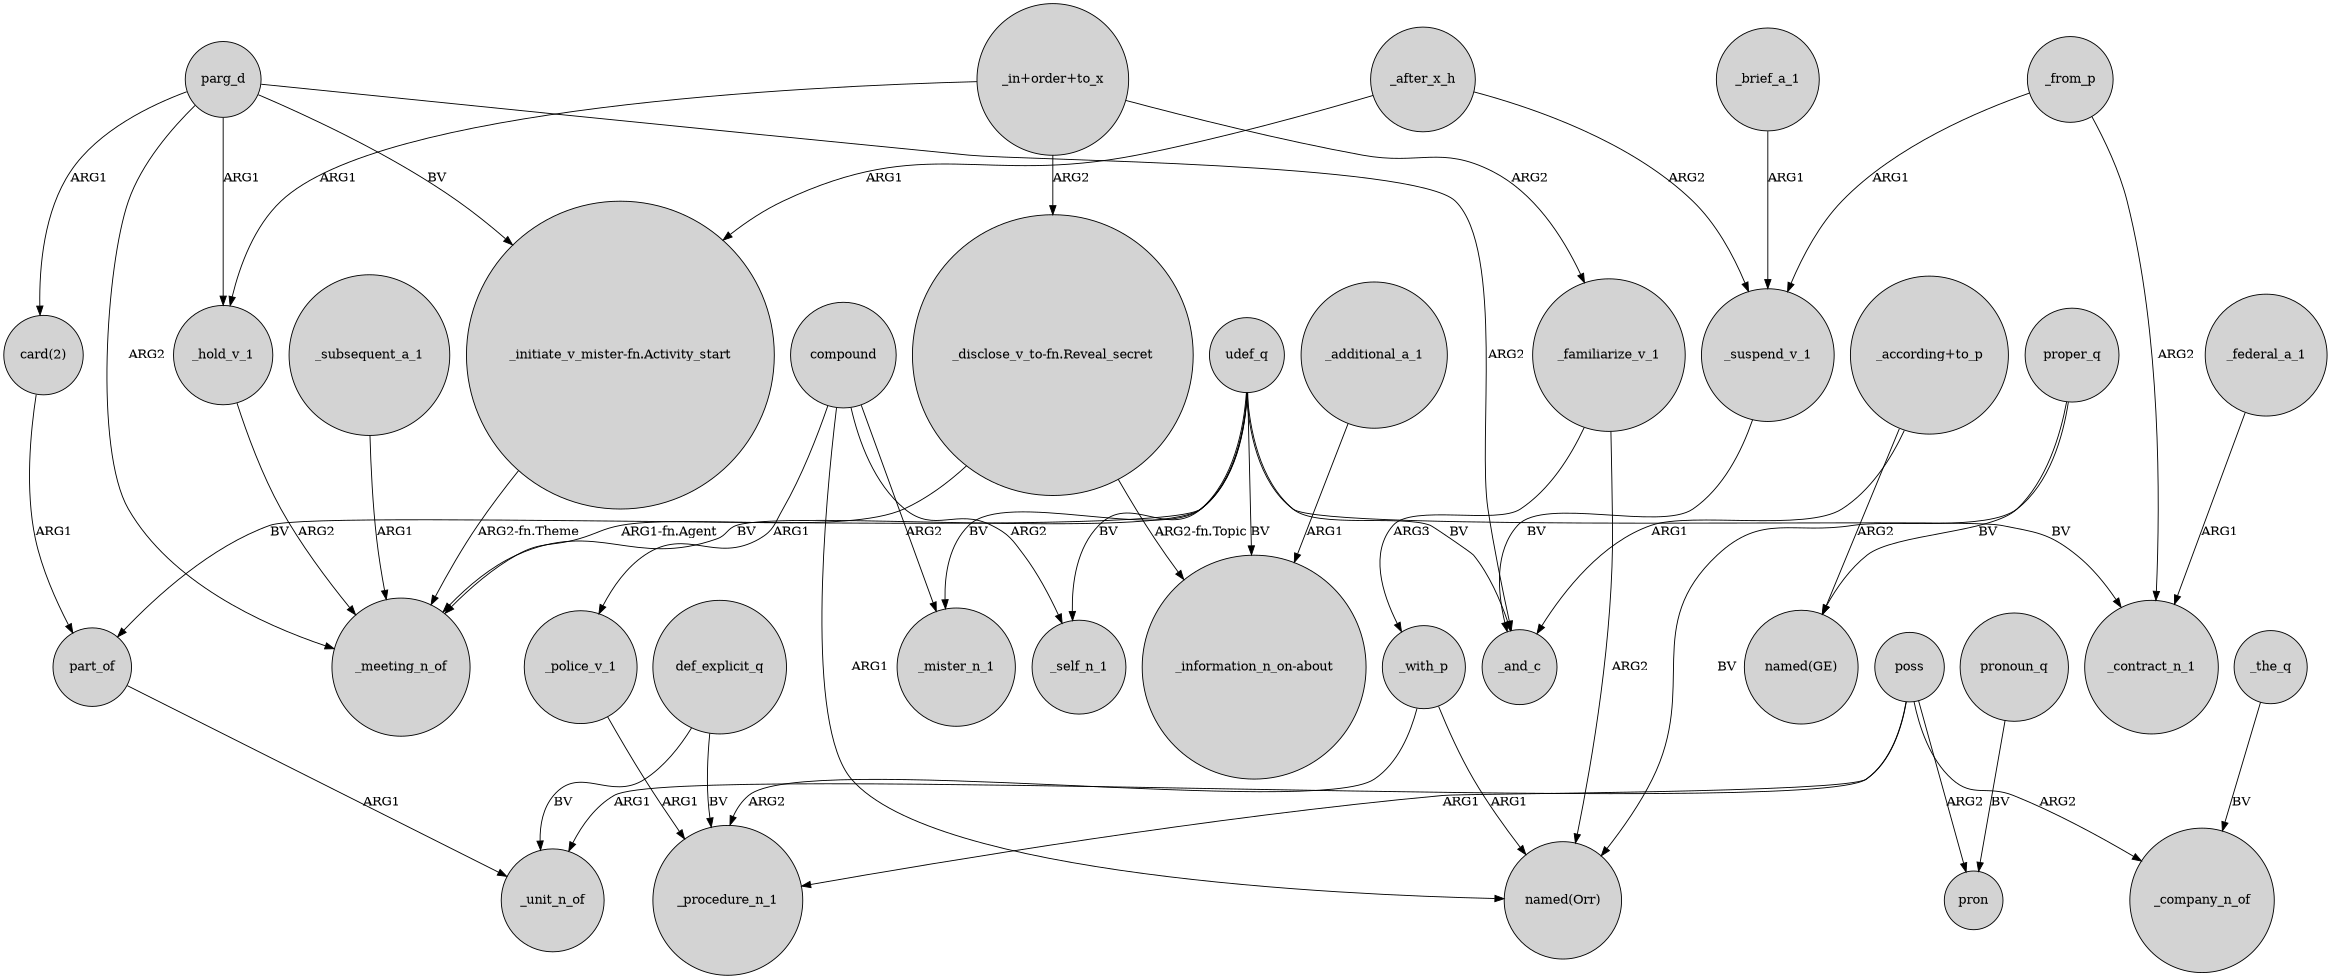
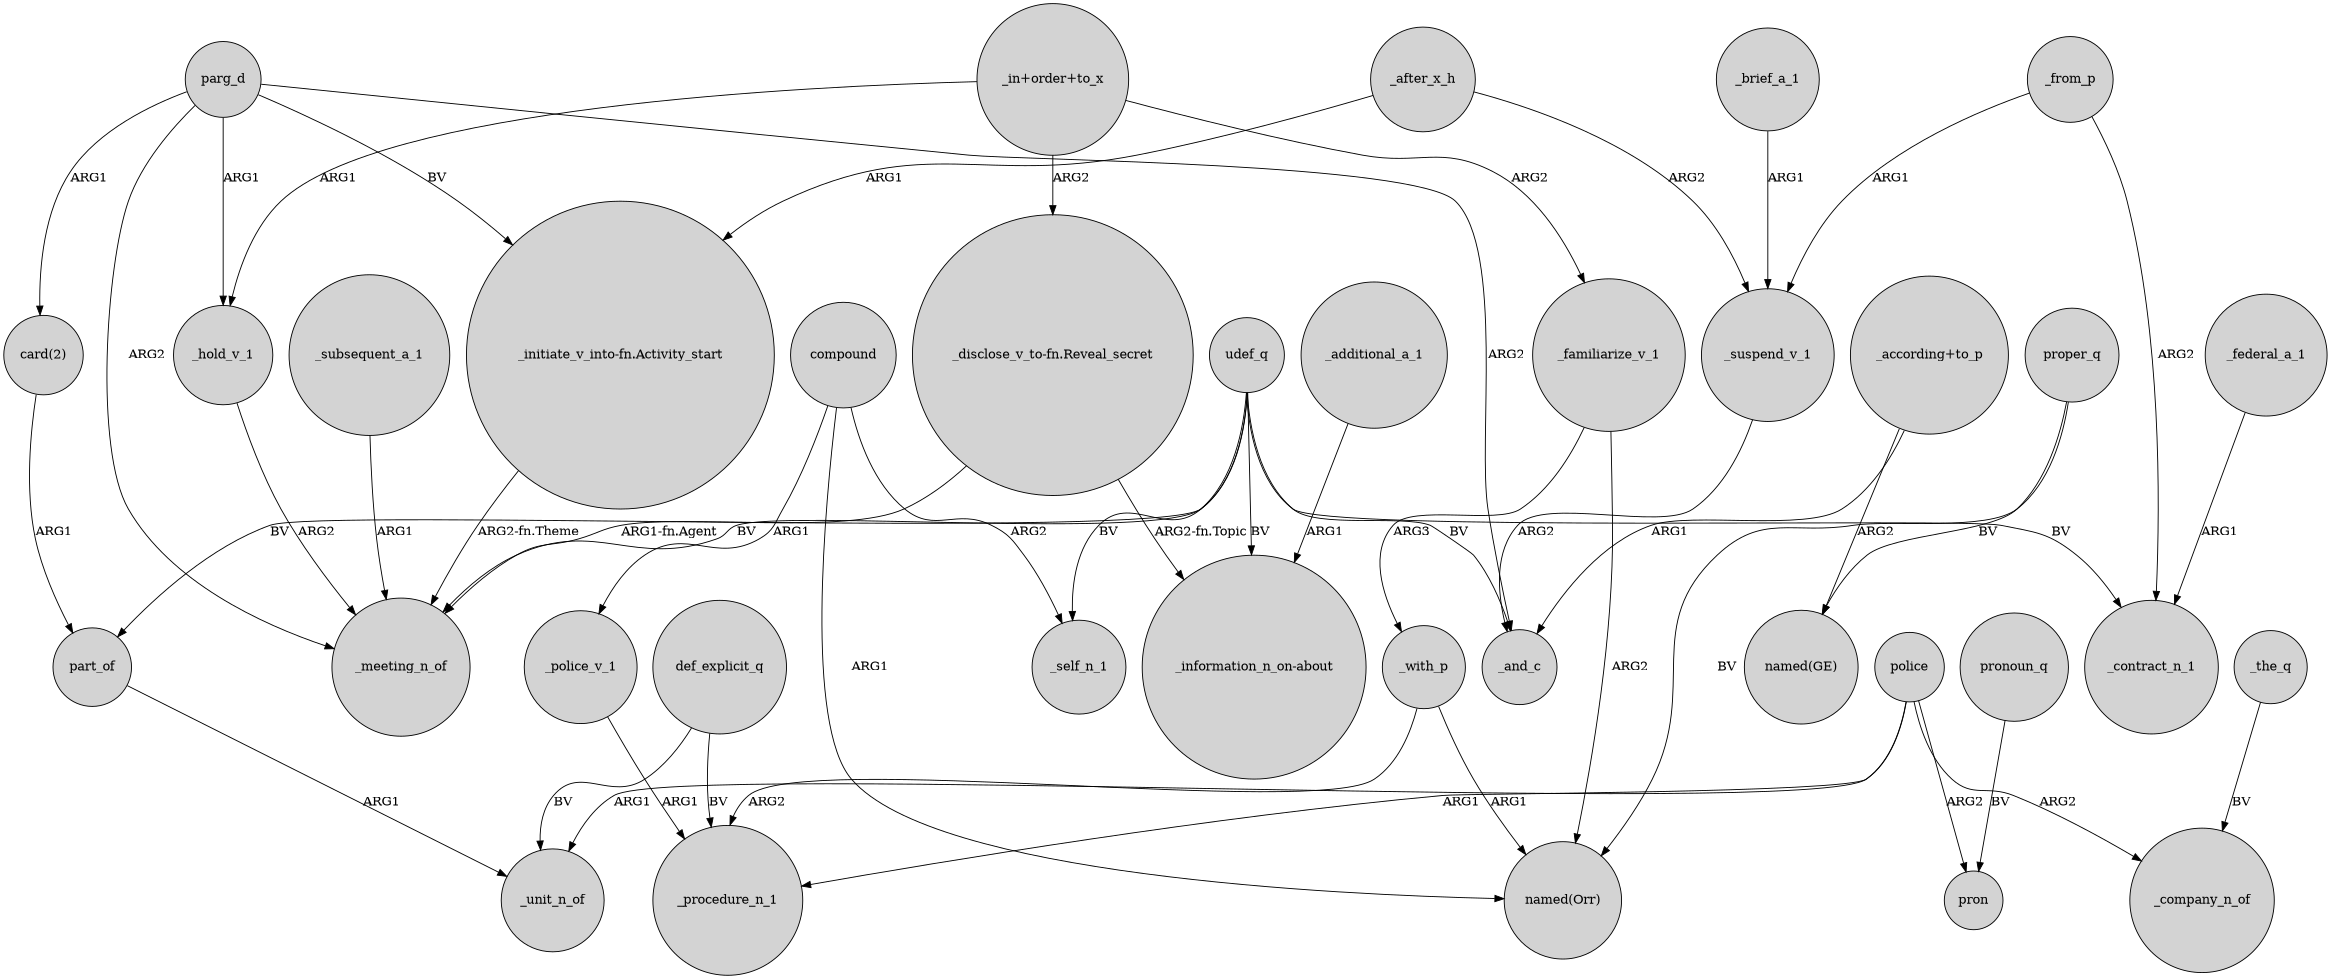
(620, 355) -> (620, 355)
(1536, 532) -> (1536, 532)
(956, 667) -> none
(1910, 667) -> (1910, 667)
